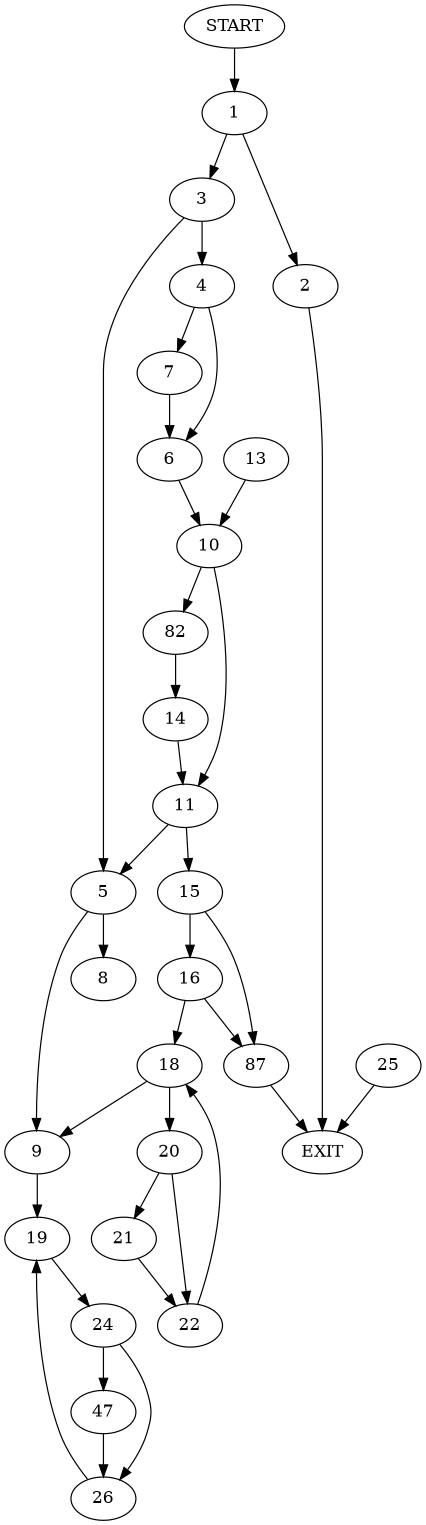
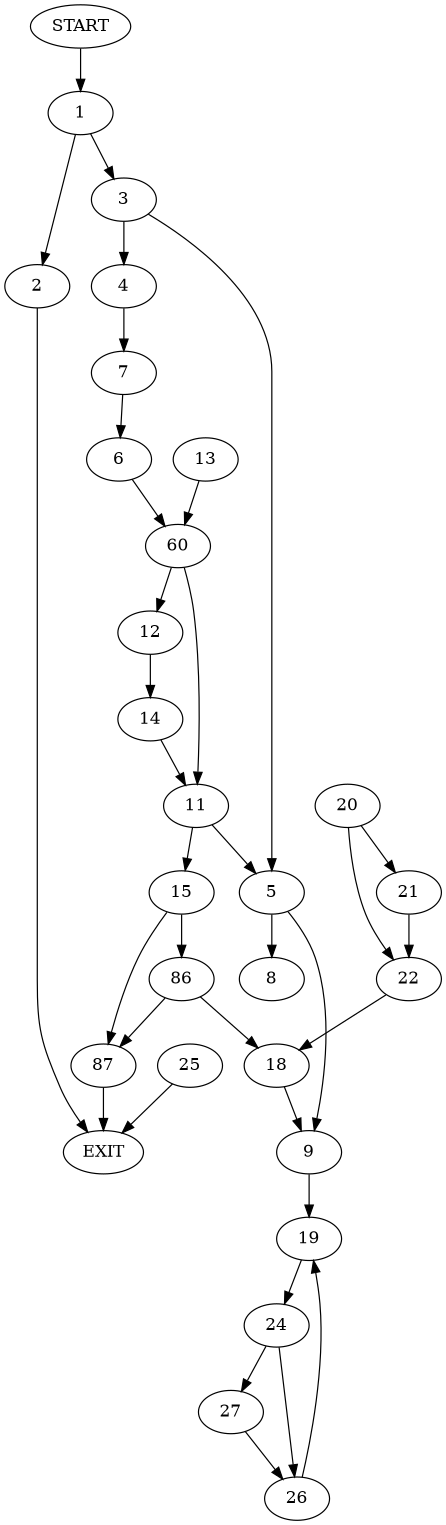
(217, 371) -> none
(209, 546) -> (178, 546)
(176, 633) -> (150, 633)
(190, 979) -> (182, 979)
(170, 1103) -> none
(103, 1412) -> (231, 1412)
